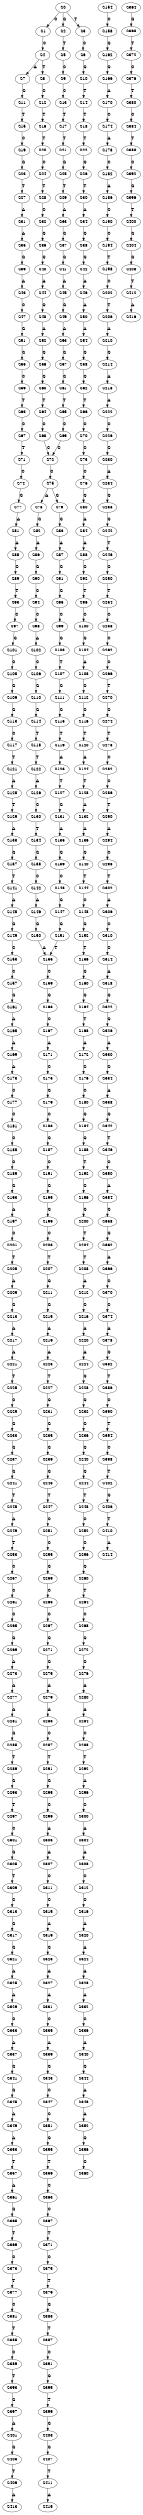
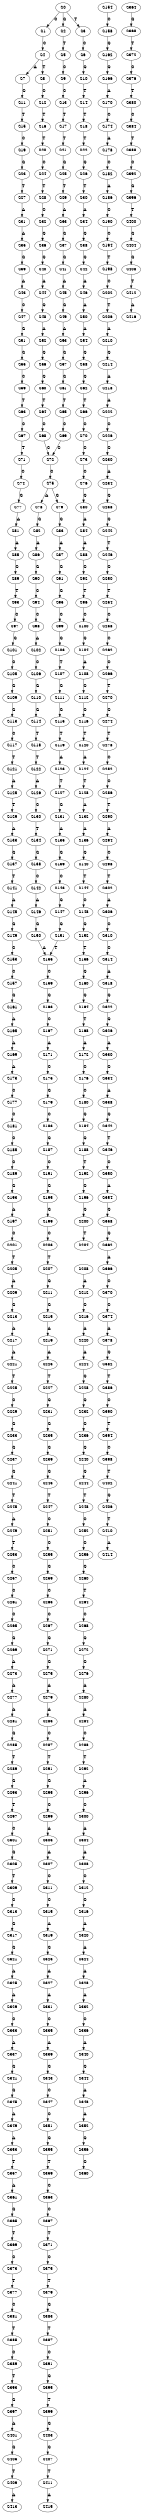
(84, 1256) -> none
